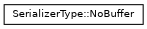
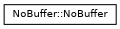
(74, 15) -> (60, 15)
